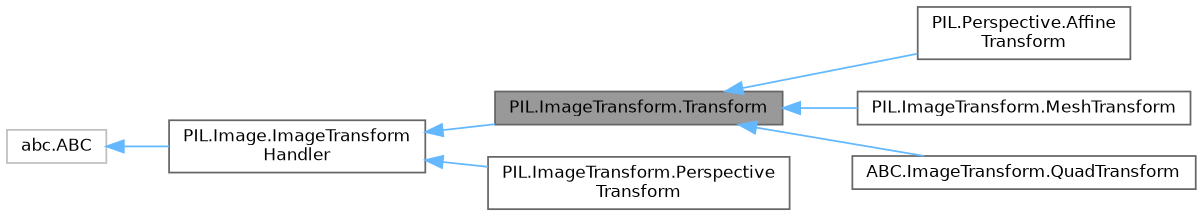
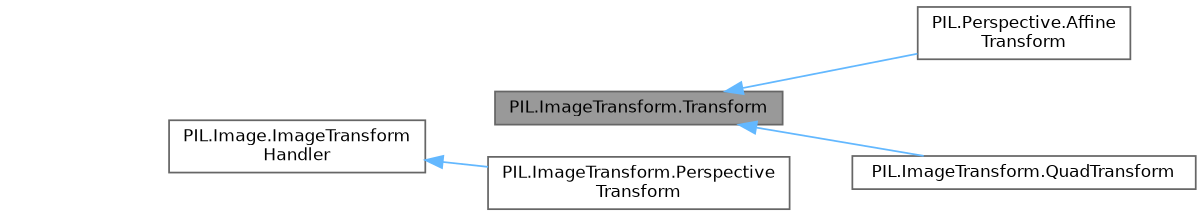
(1024, 108) -> none
(469, 127) -> none
(57, 146) -> none
(1024, 173) -> (1024, 173)
